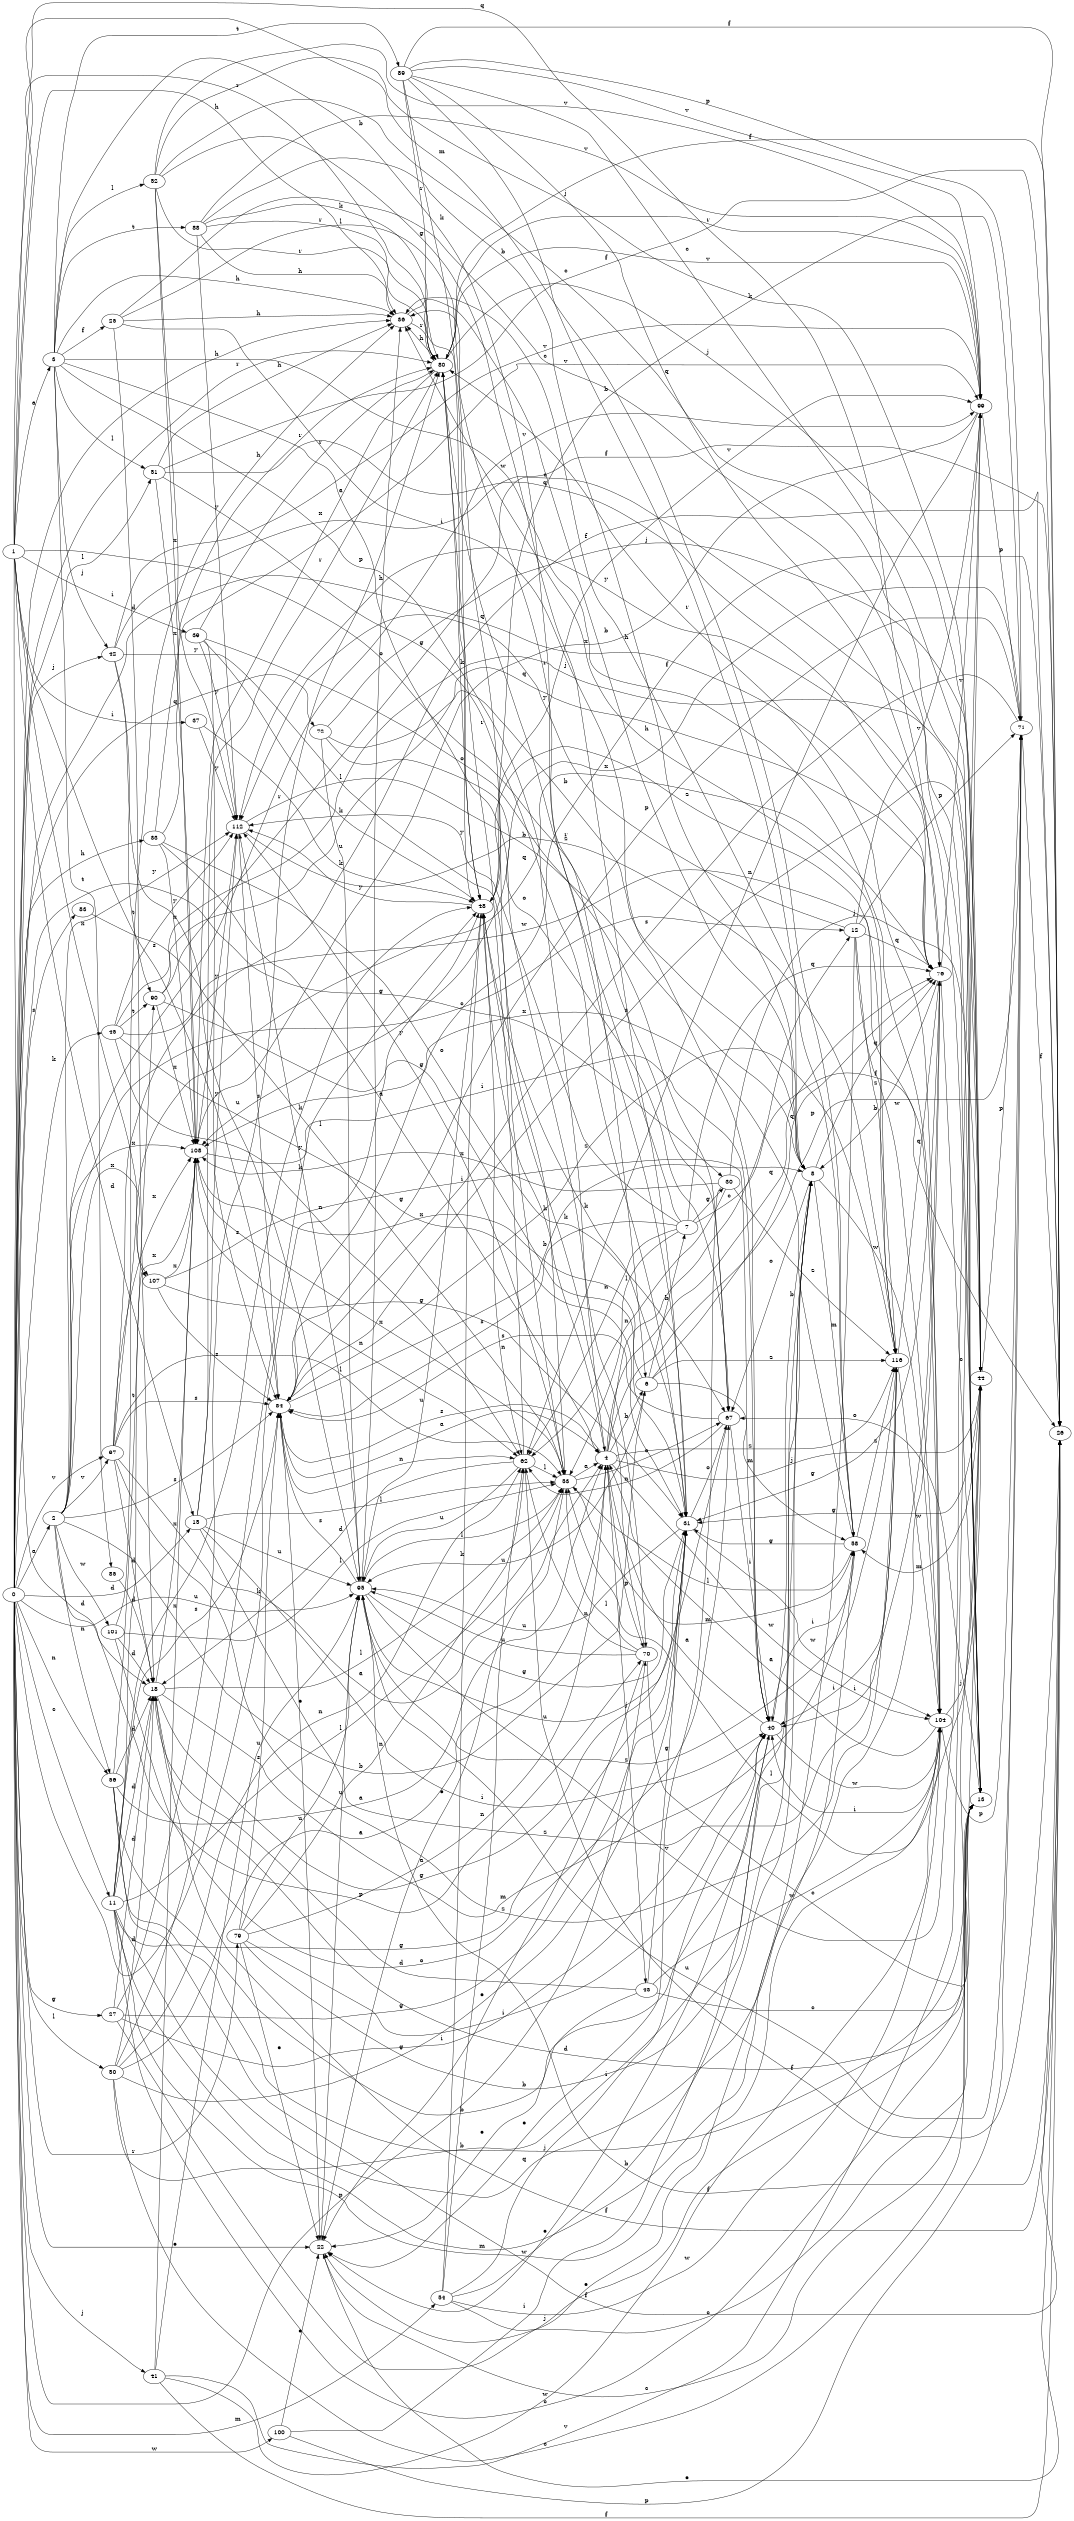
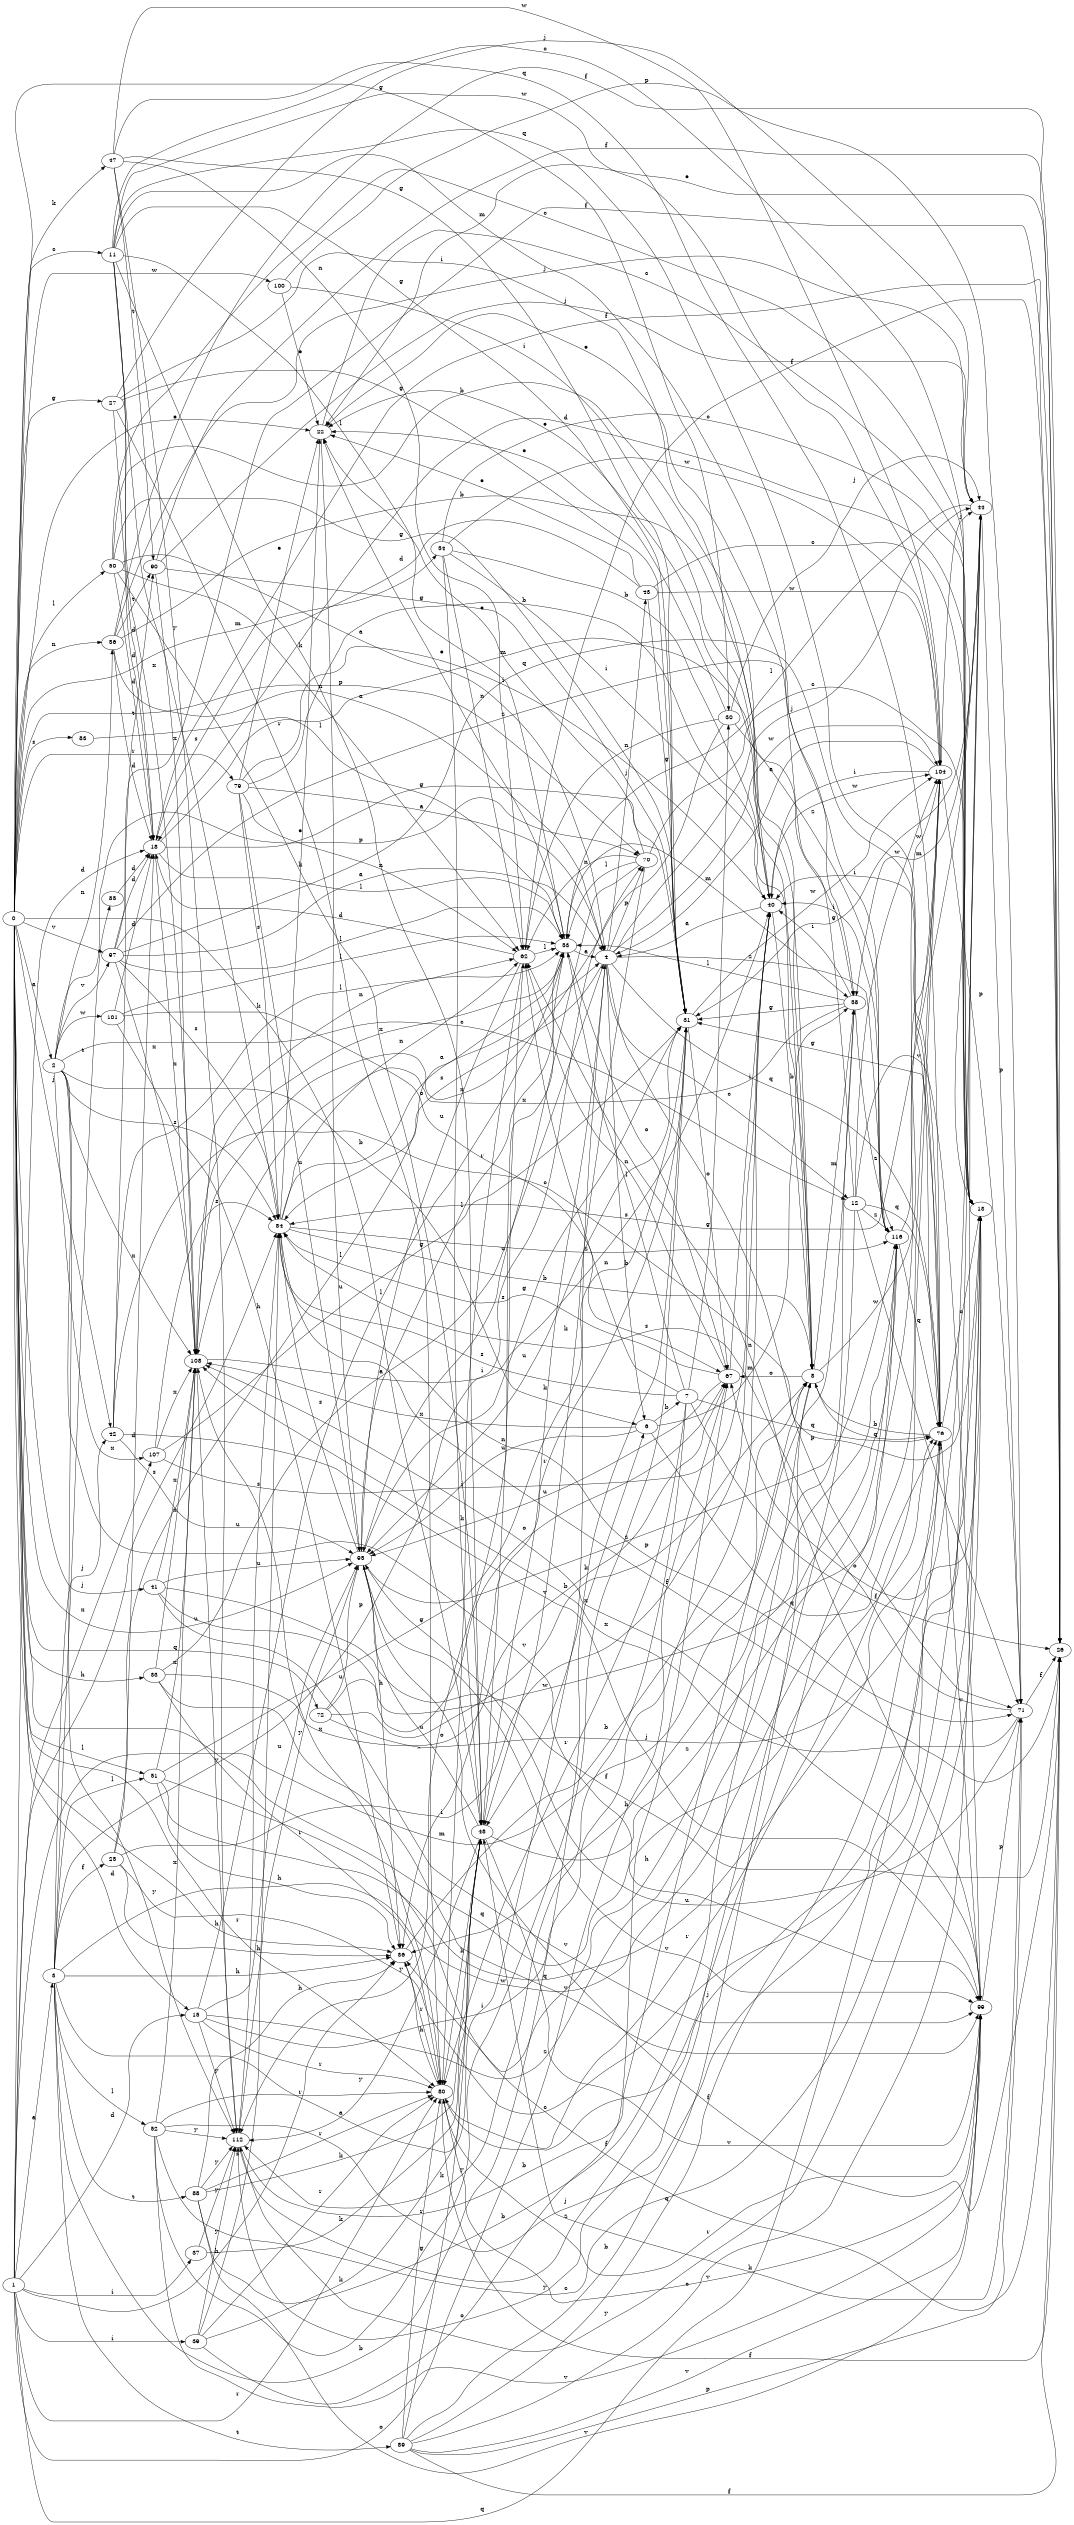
(113, 1032) -> (113, 161)
(764, 1360) -> none
